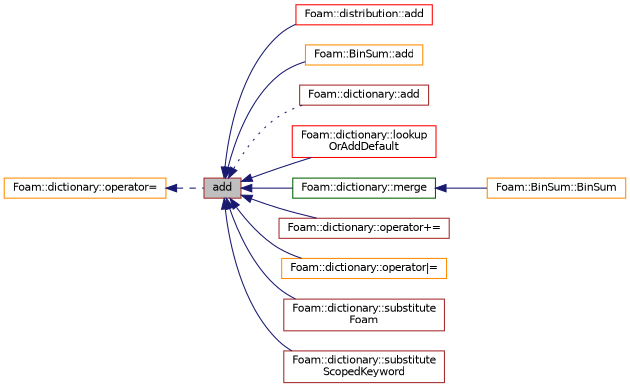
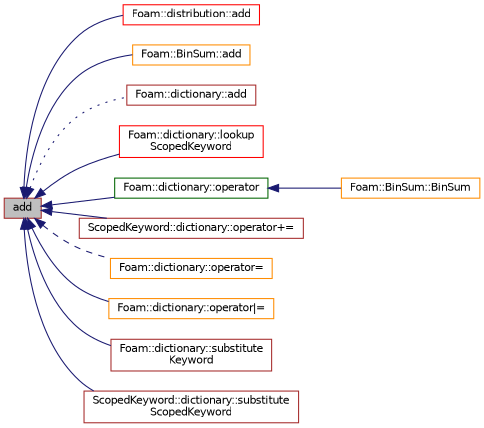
(364, 142) -> (191, 142)
(190, 188) -> (74, 246)
(364, 188) -> (191, 188)
(364, 228) -> (191, 228)
(364, 315) -> (191, 355)
(364, 367) -> (191, 407)
